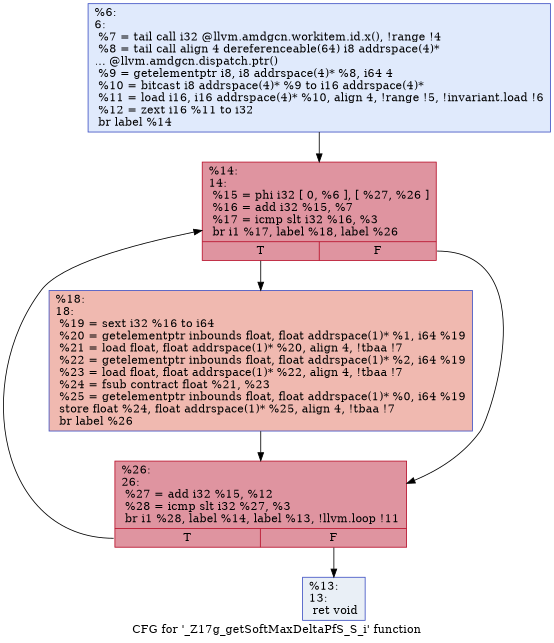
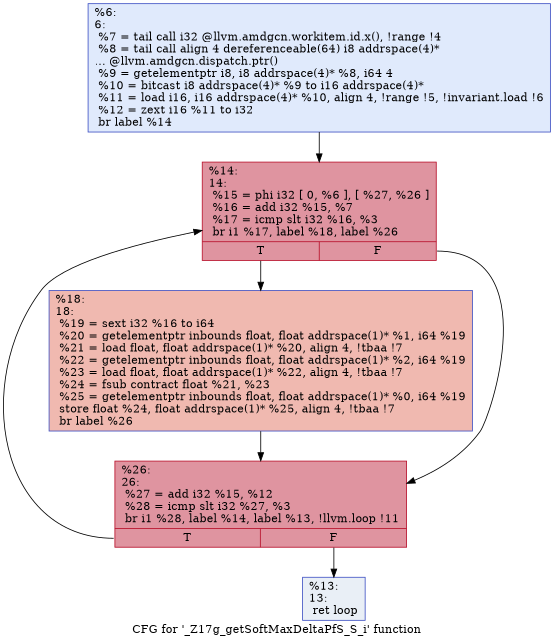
(334, 611) -> (334, 611)
